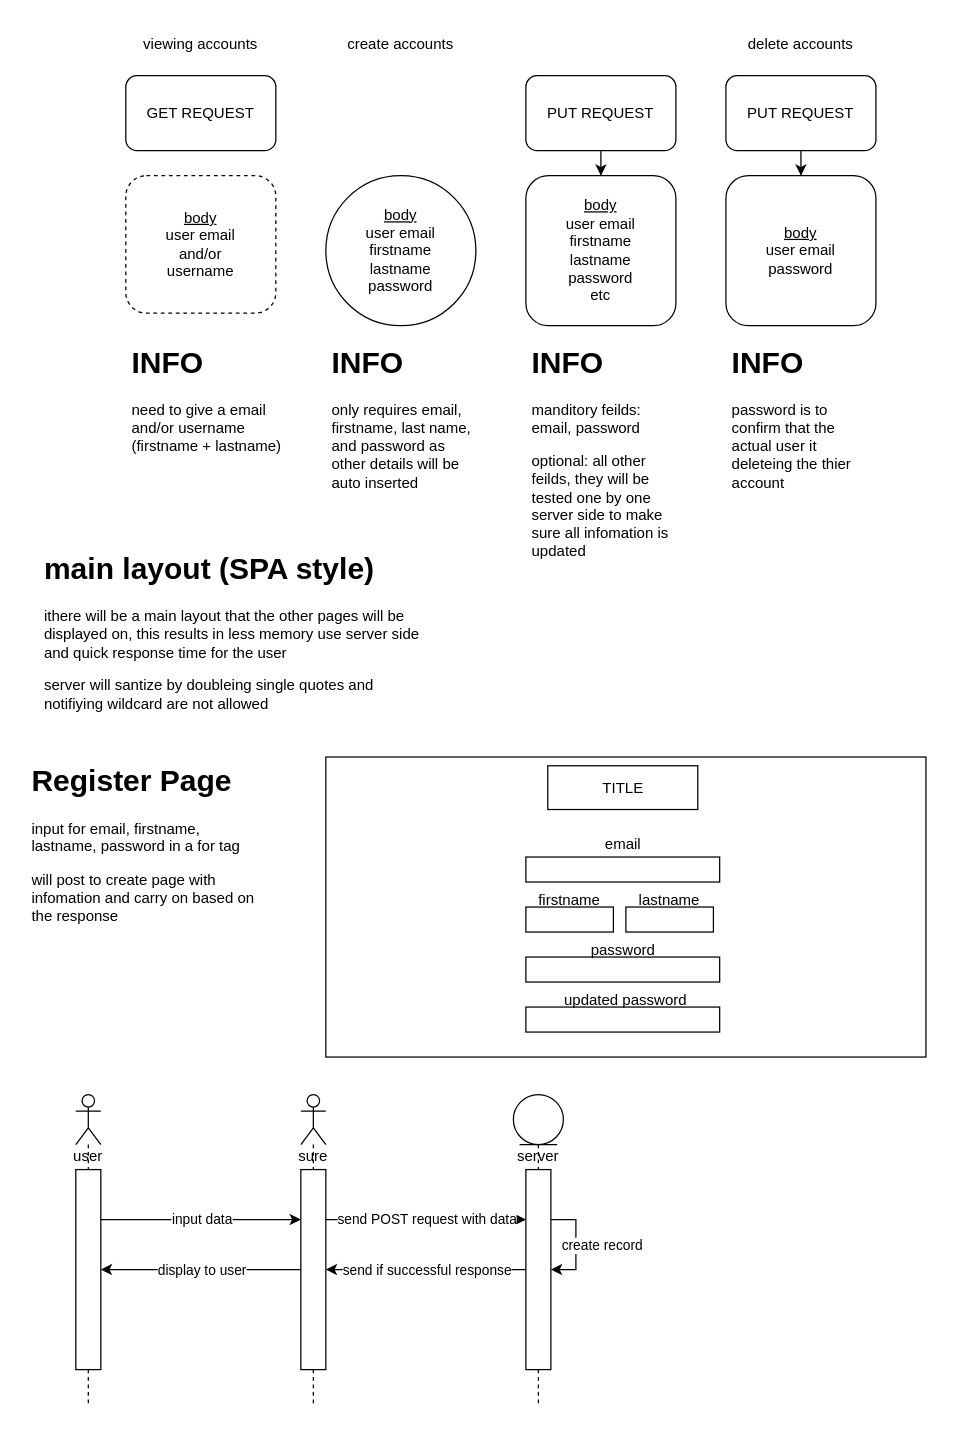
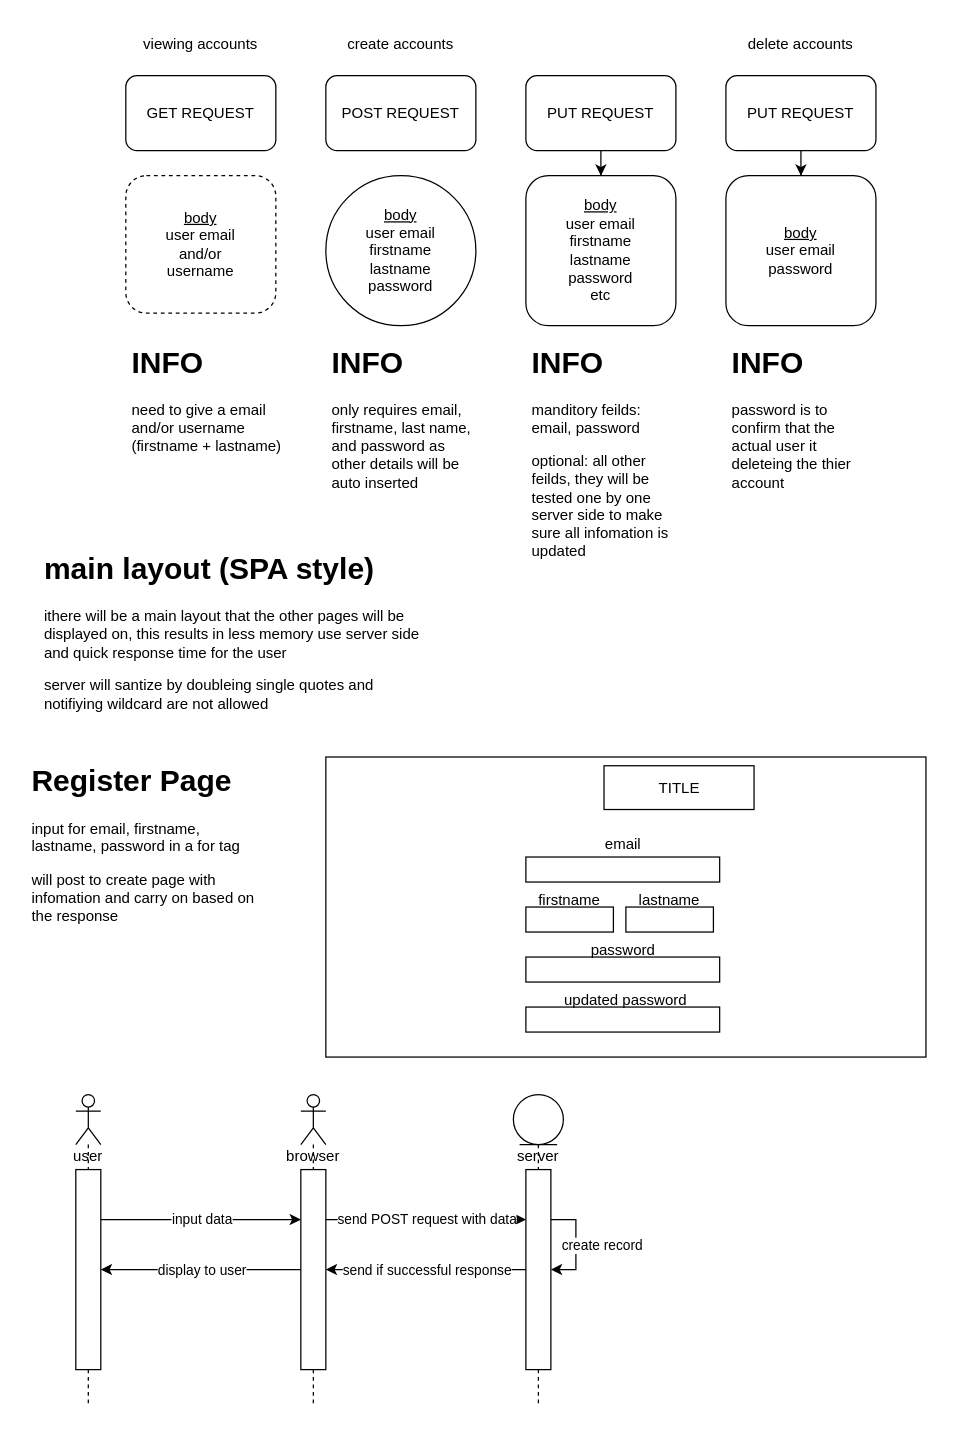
none -> (401, 113)
(623, 788) -> (679, 788)
(313, 1166) -> (313, 1175)
